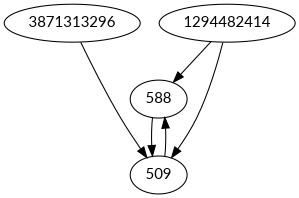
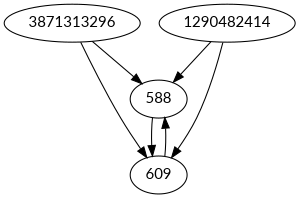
(227, 23) -> (227, 23)
none -> (113, 59)
(159, 175) -> (159, 175)
